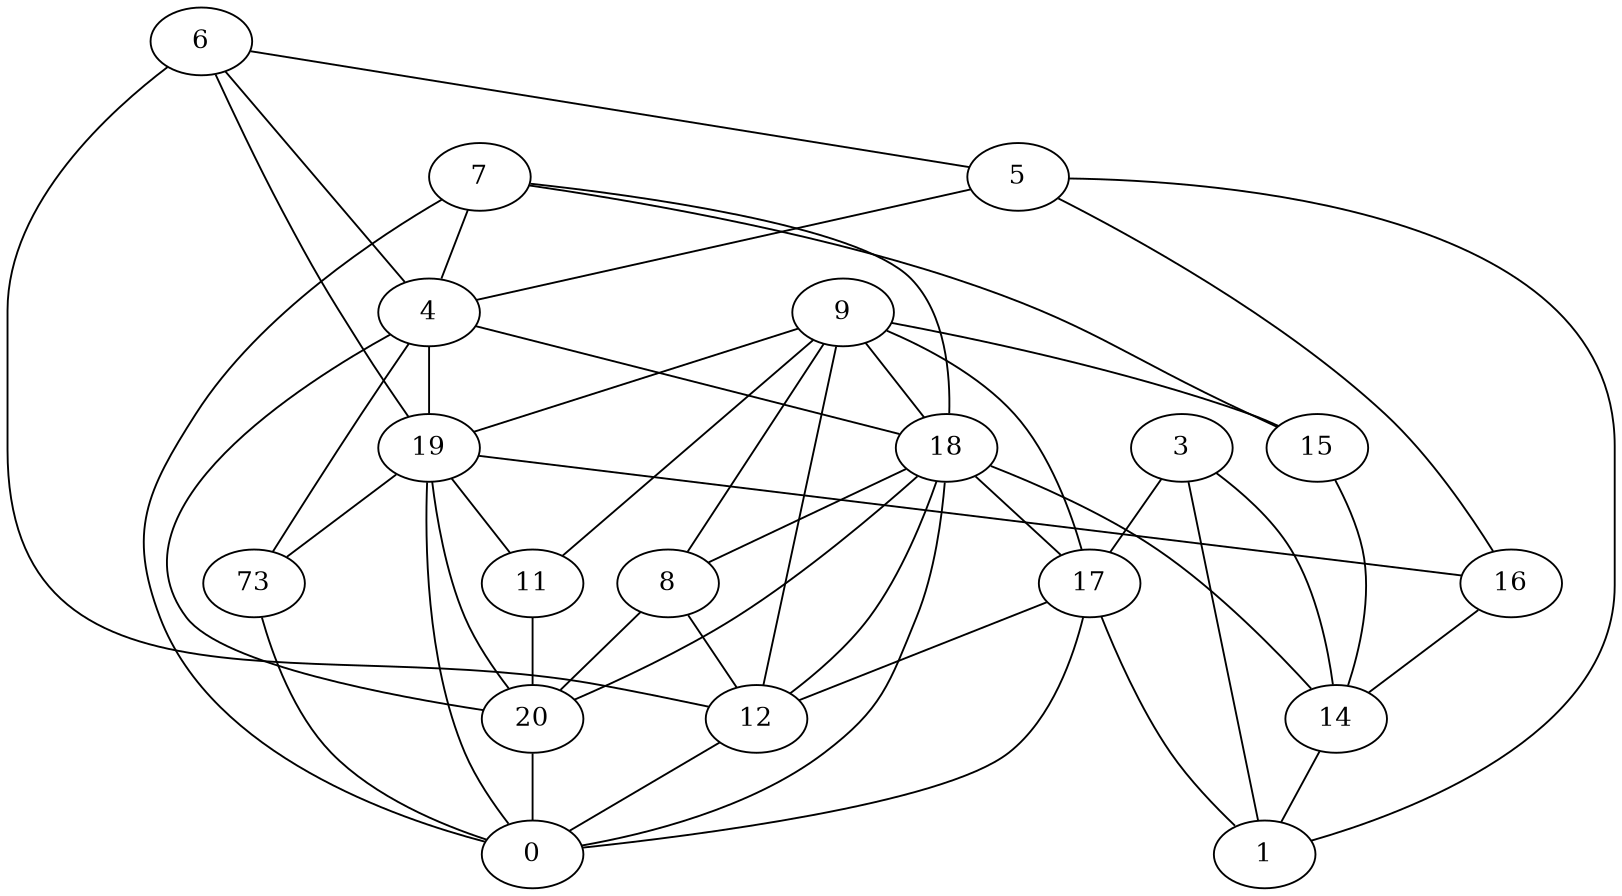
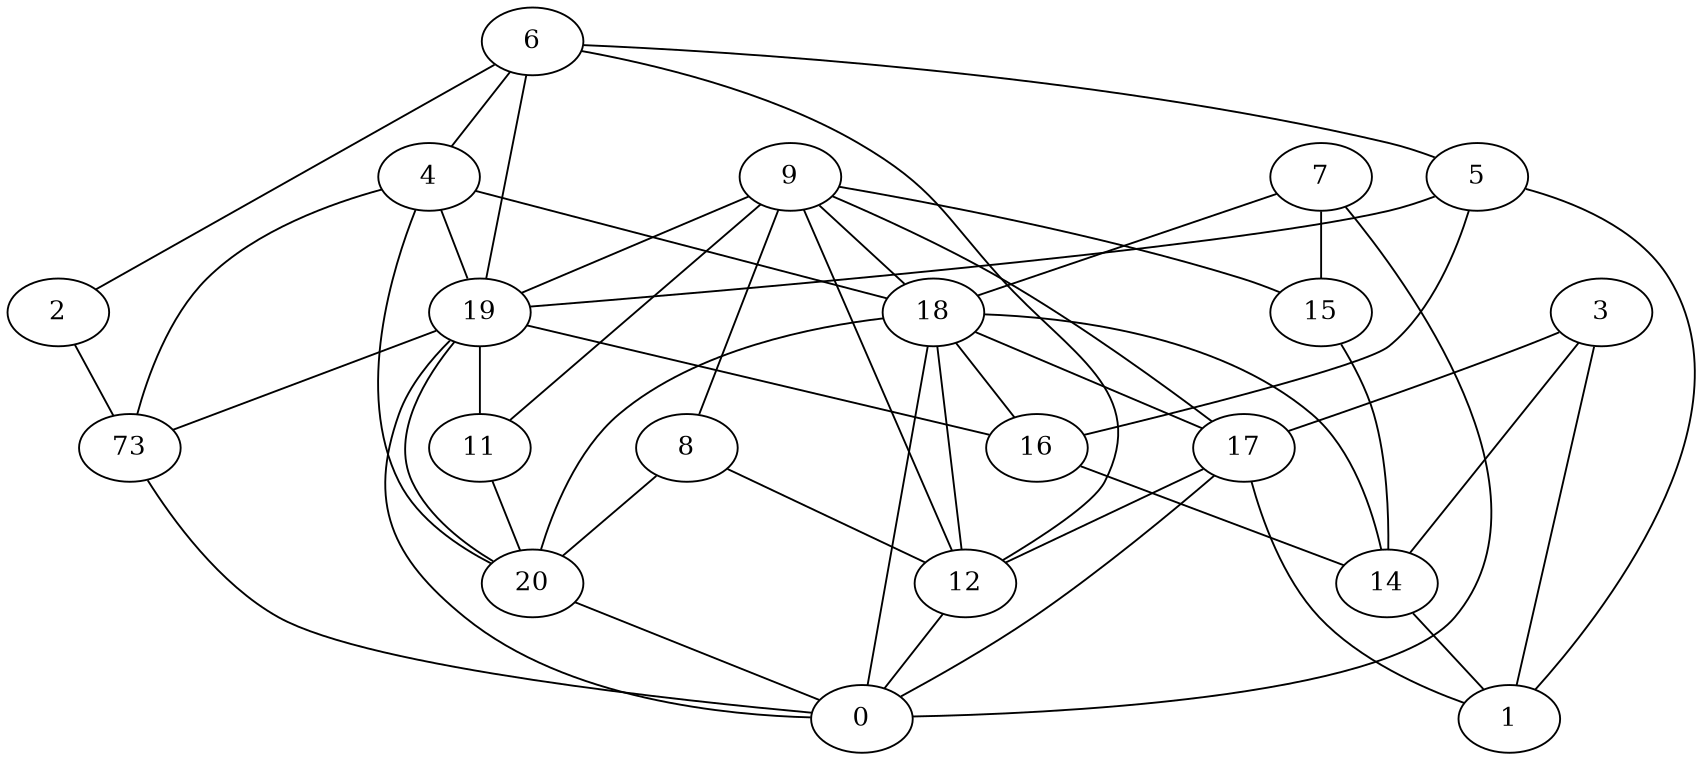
(455, 244) -> none
(723, 245) -> (1007, 263)
none -> (58, 312)
(812, 513) -> (985, 380)
